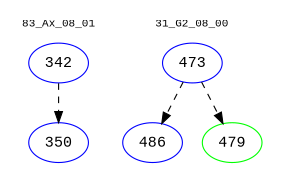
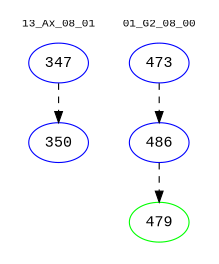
(59, 24) -> (59, 24)
(192, 24) -> (160, 24)
(59, 63) -> (59, 63)
(210, 98) -> (159, 177)
